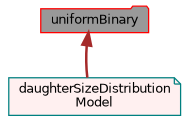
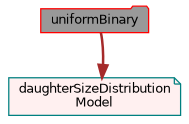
(86, 61) -> (103, 49)
